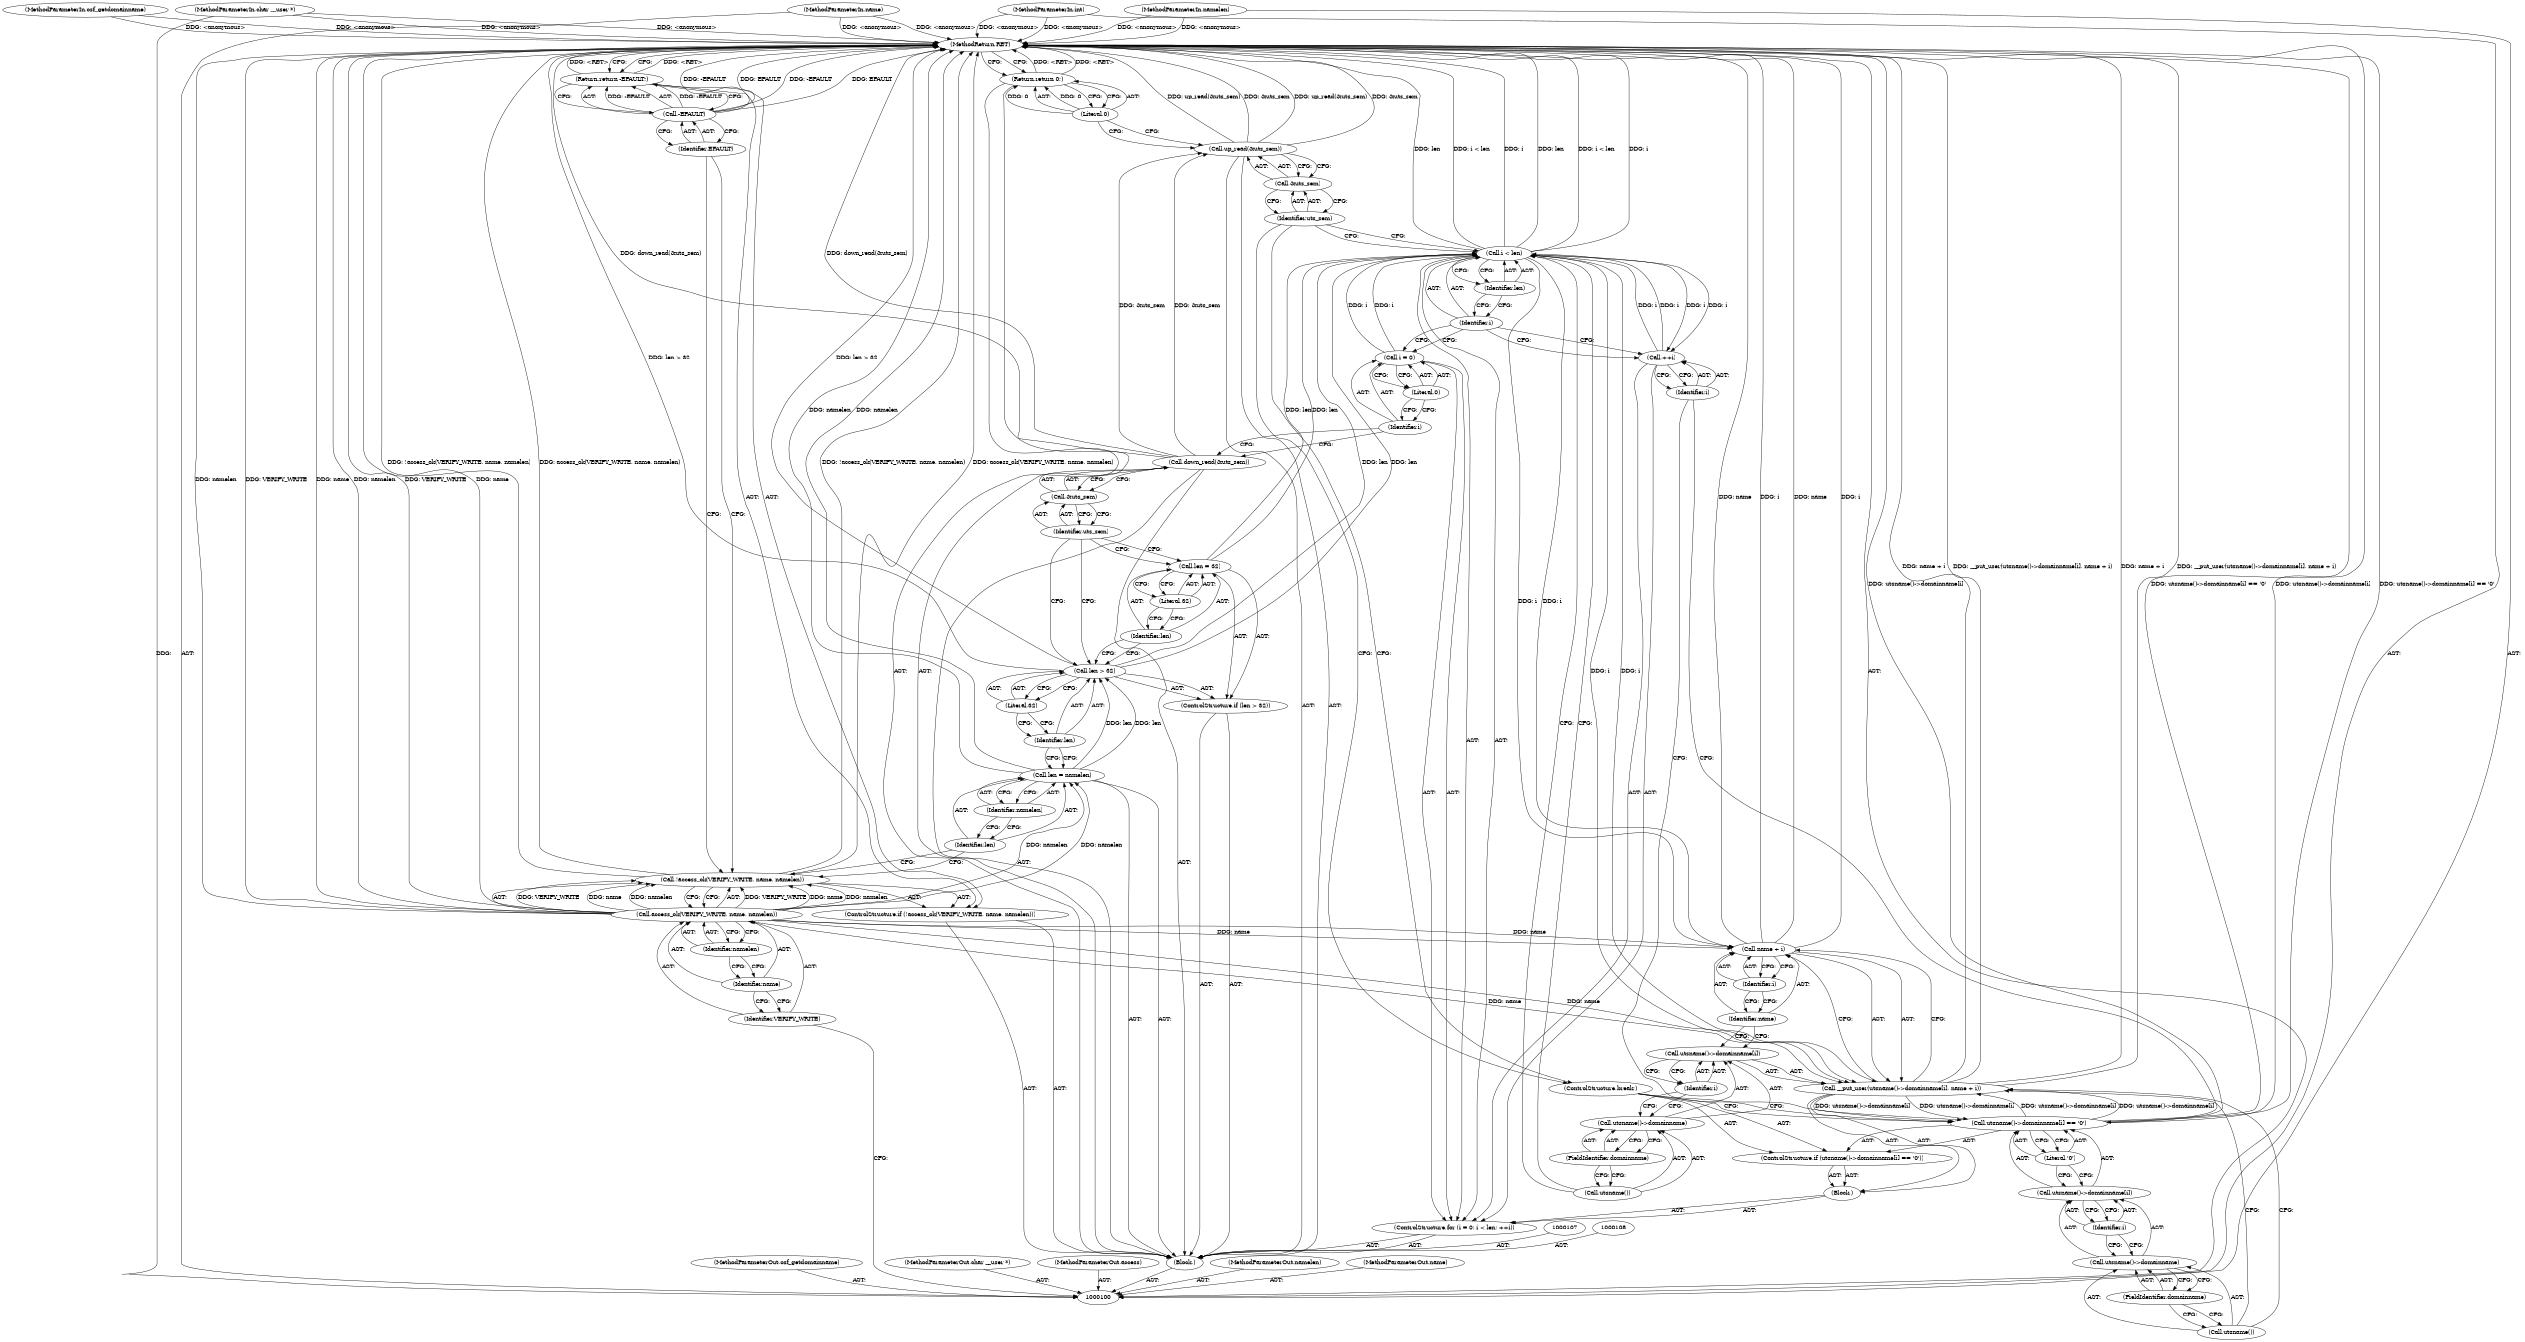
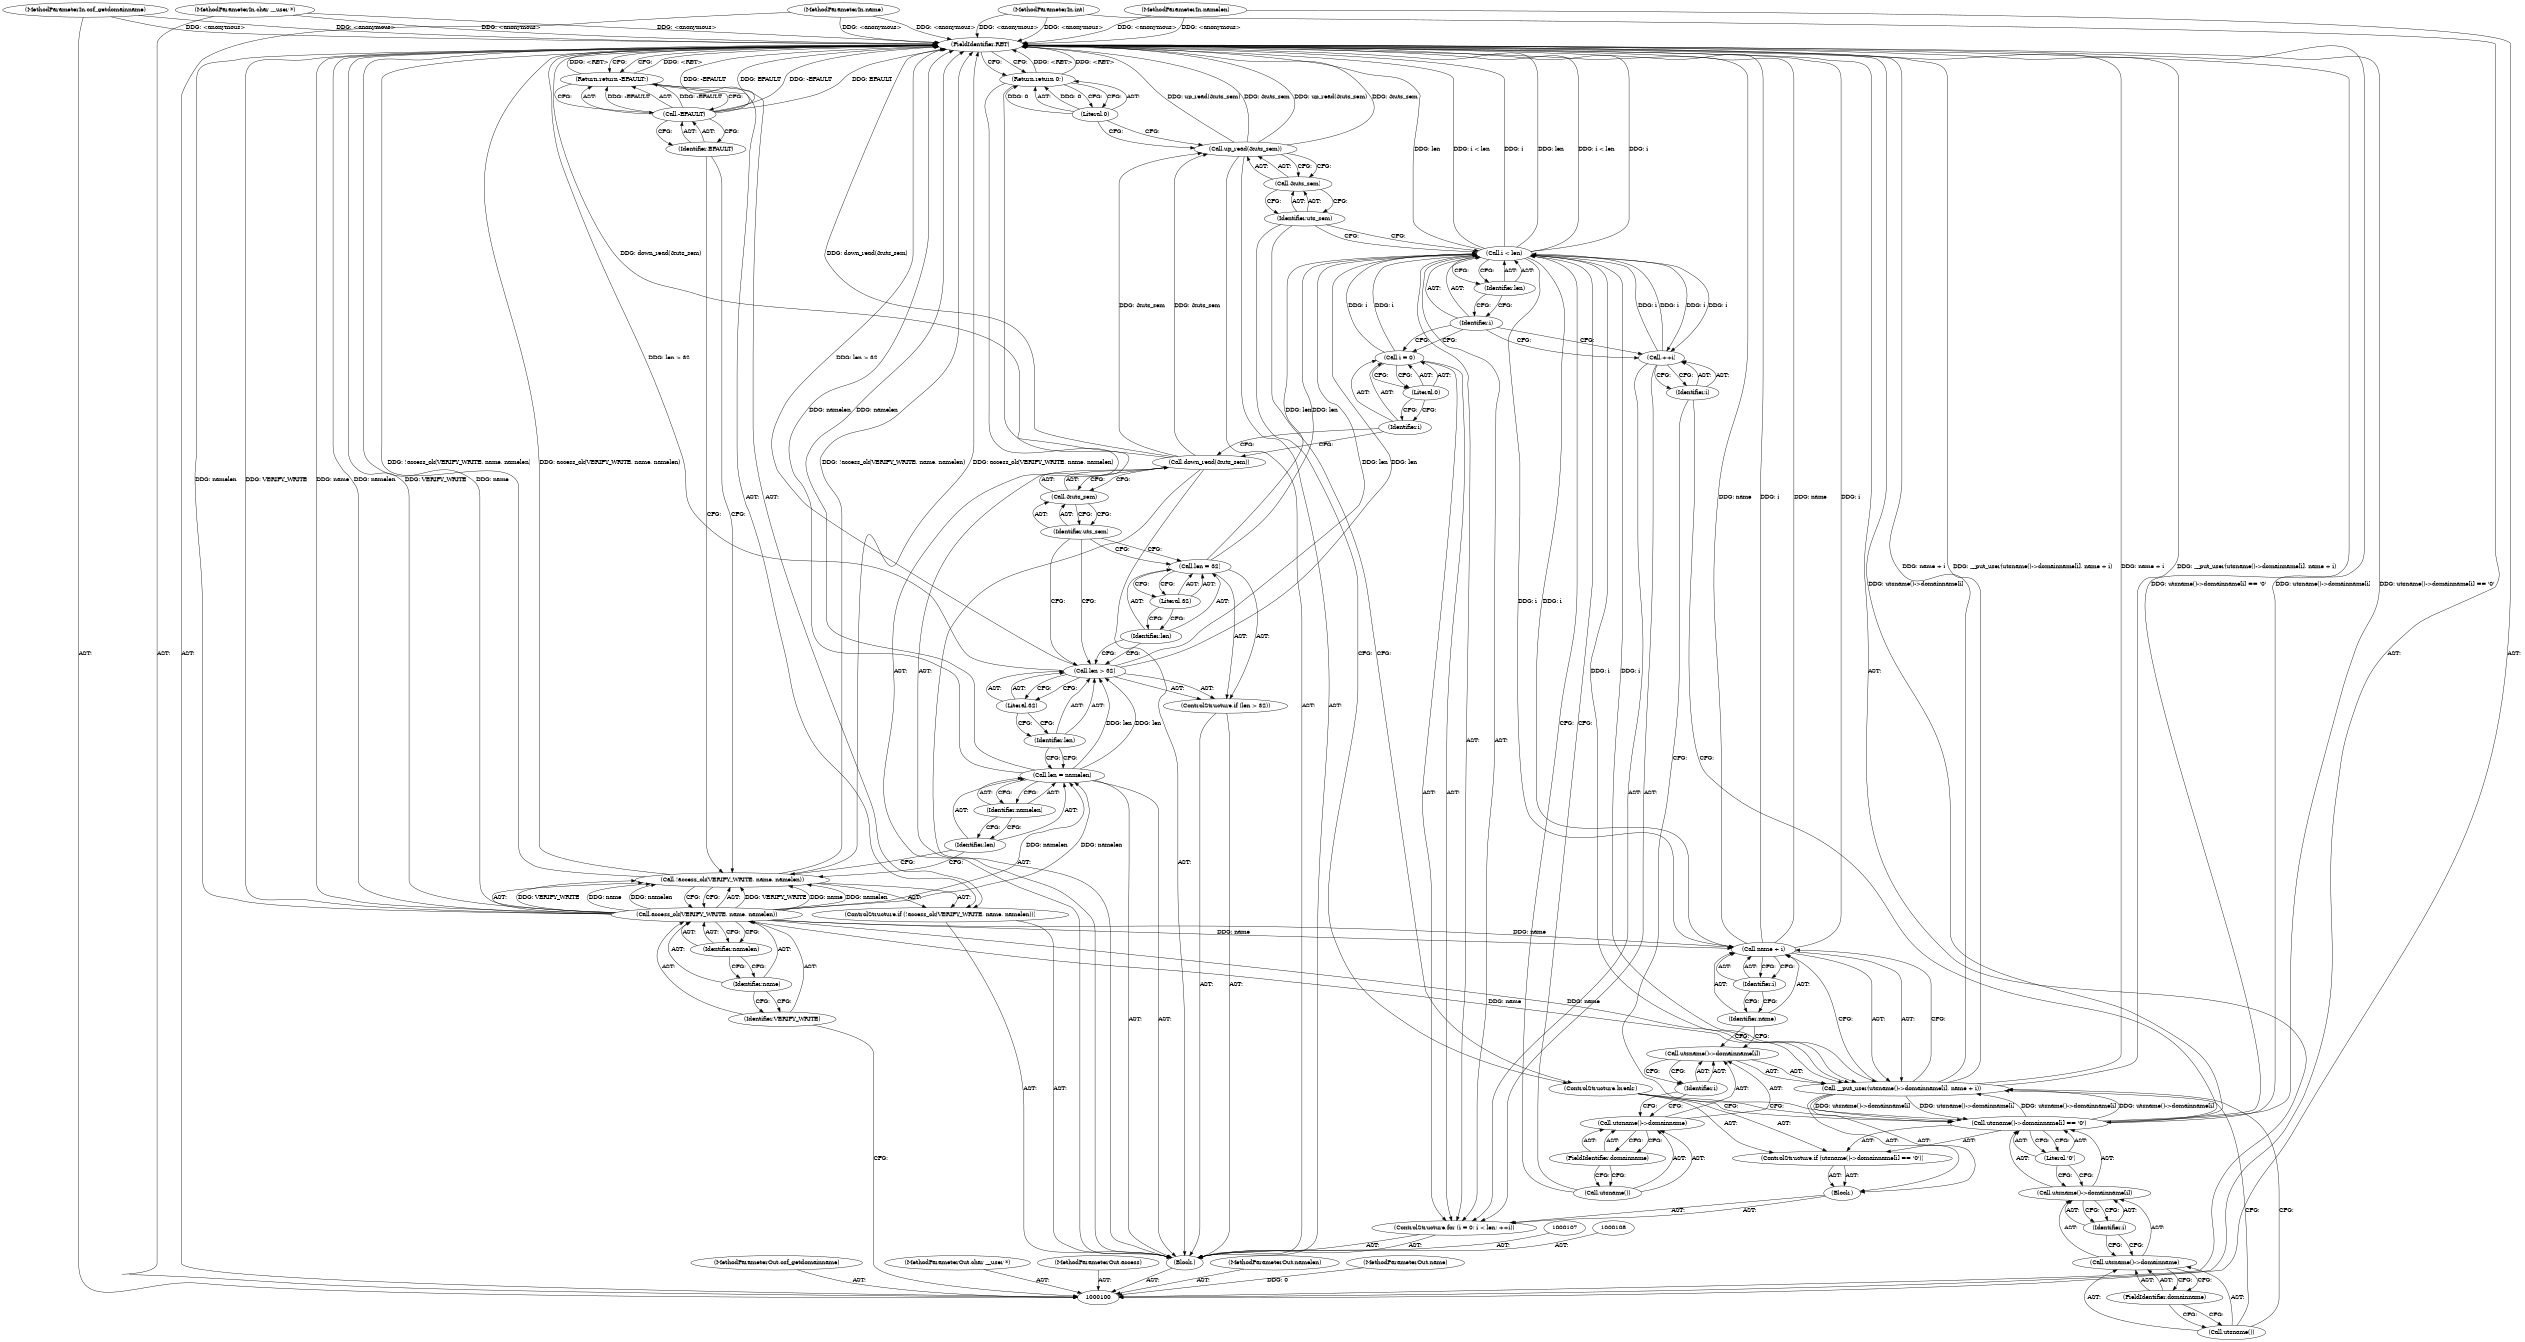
(980, 45) -> (980, 45)
(165, 654) -> (165, 654)
none -> (79, 1147)
(1277, 1280) -> (1277, 1280)
